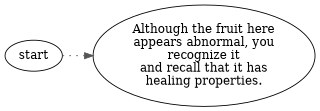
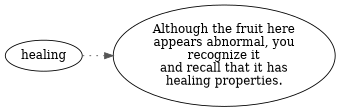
(34, 56) -> (44, 56)
